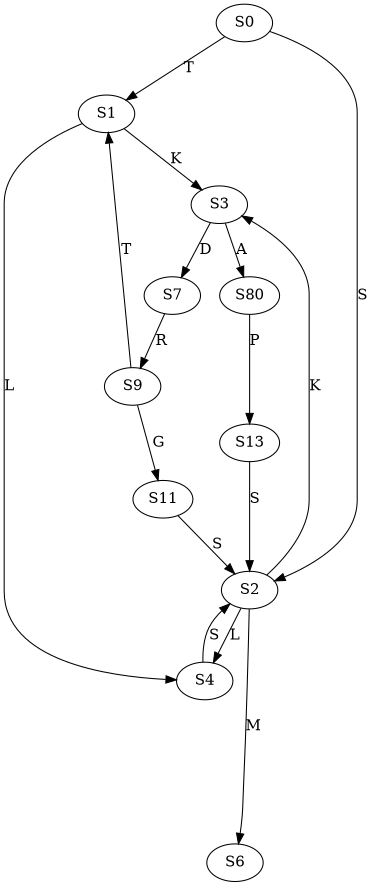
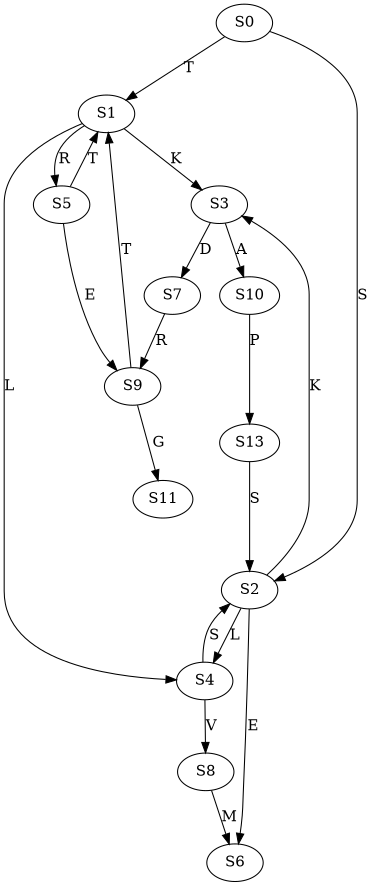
none -> (62, 205)
(250, 296) -> (250, 296)
(203, 541) -> none
(253, 726) -> (253, 726)
none -> (206, 772)
